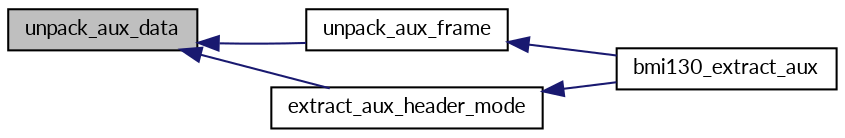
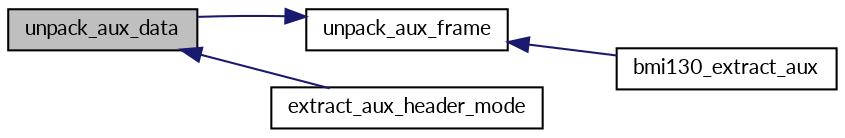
(263, 44) -> (242, 16)
(590, 86) -> none
